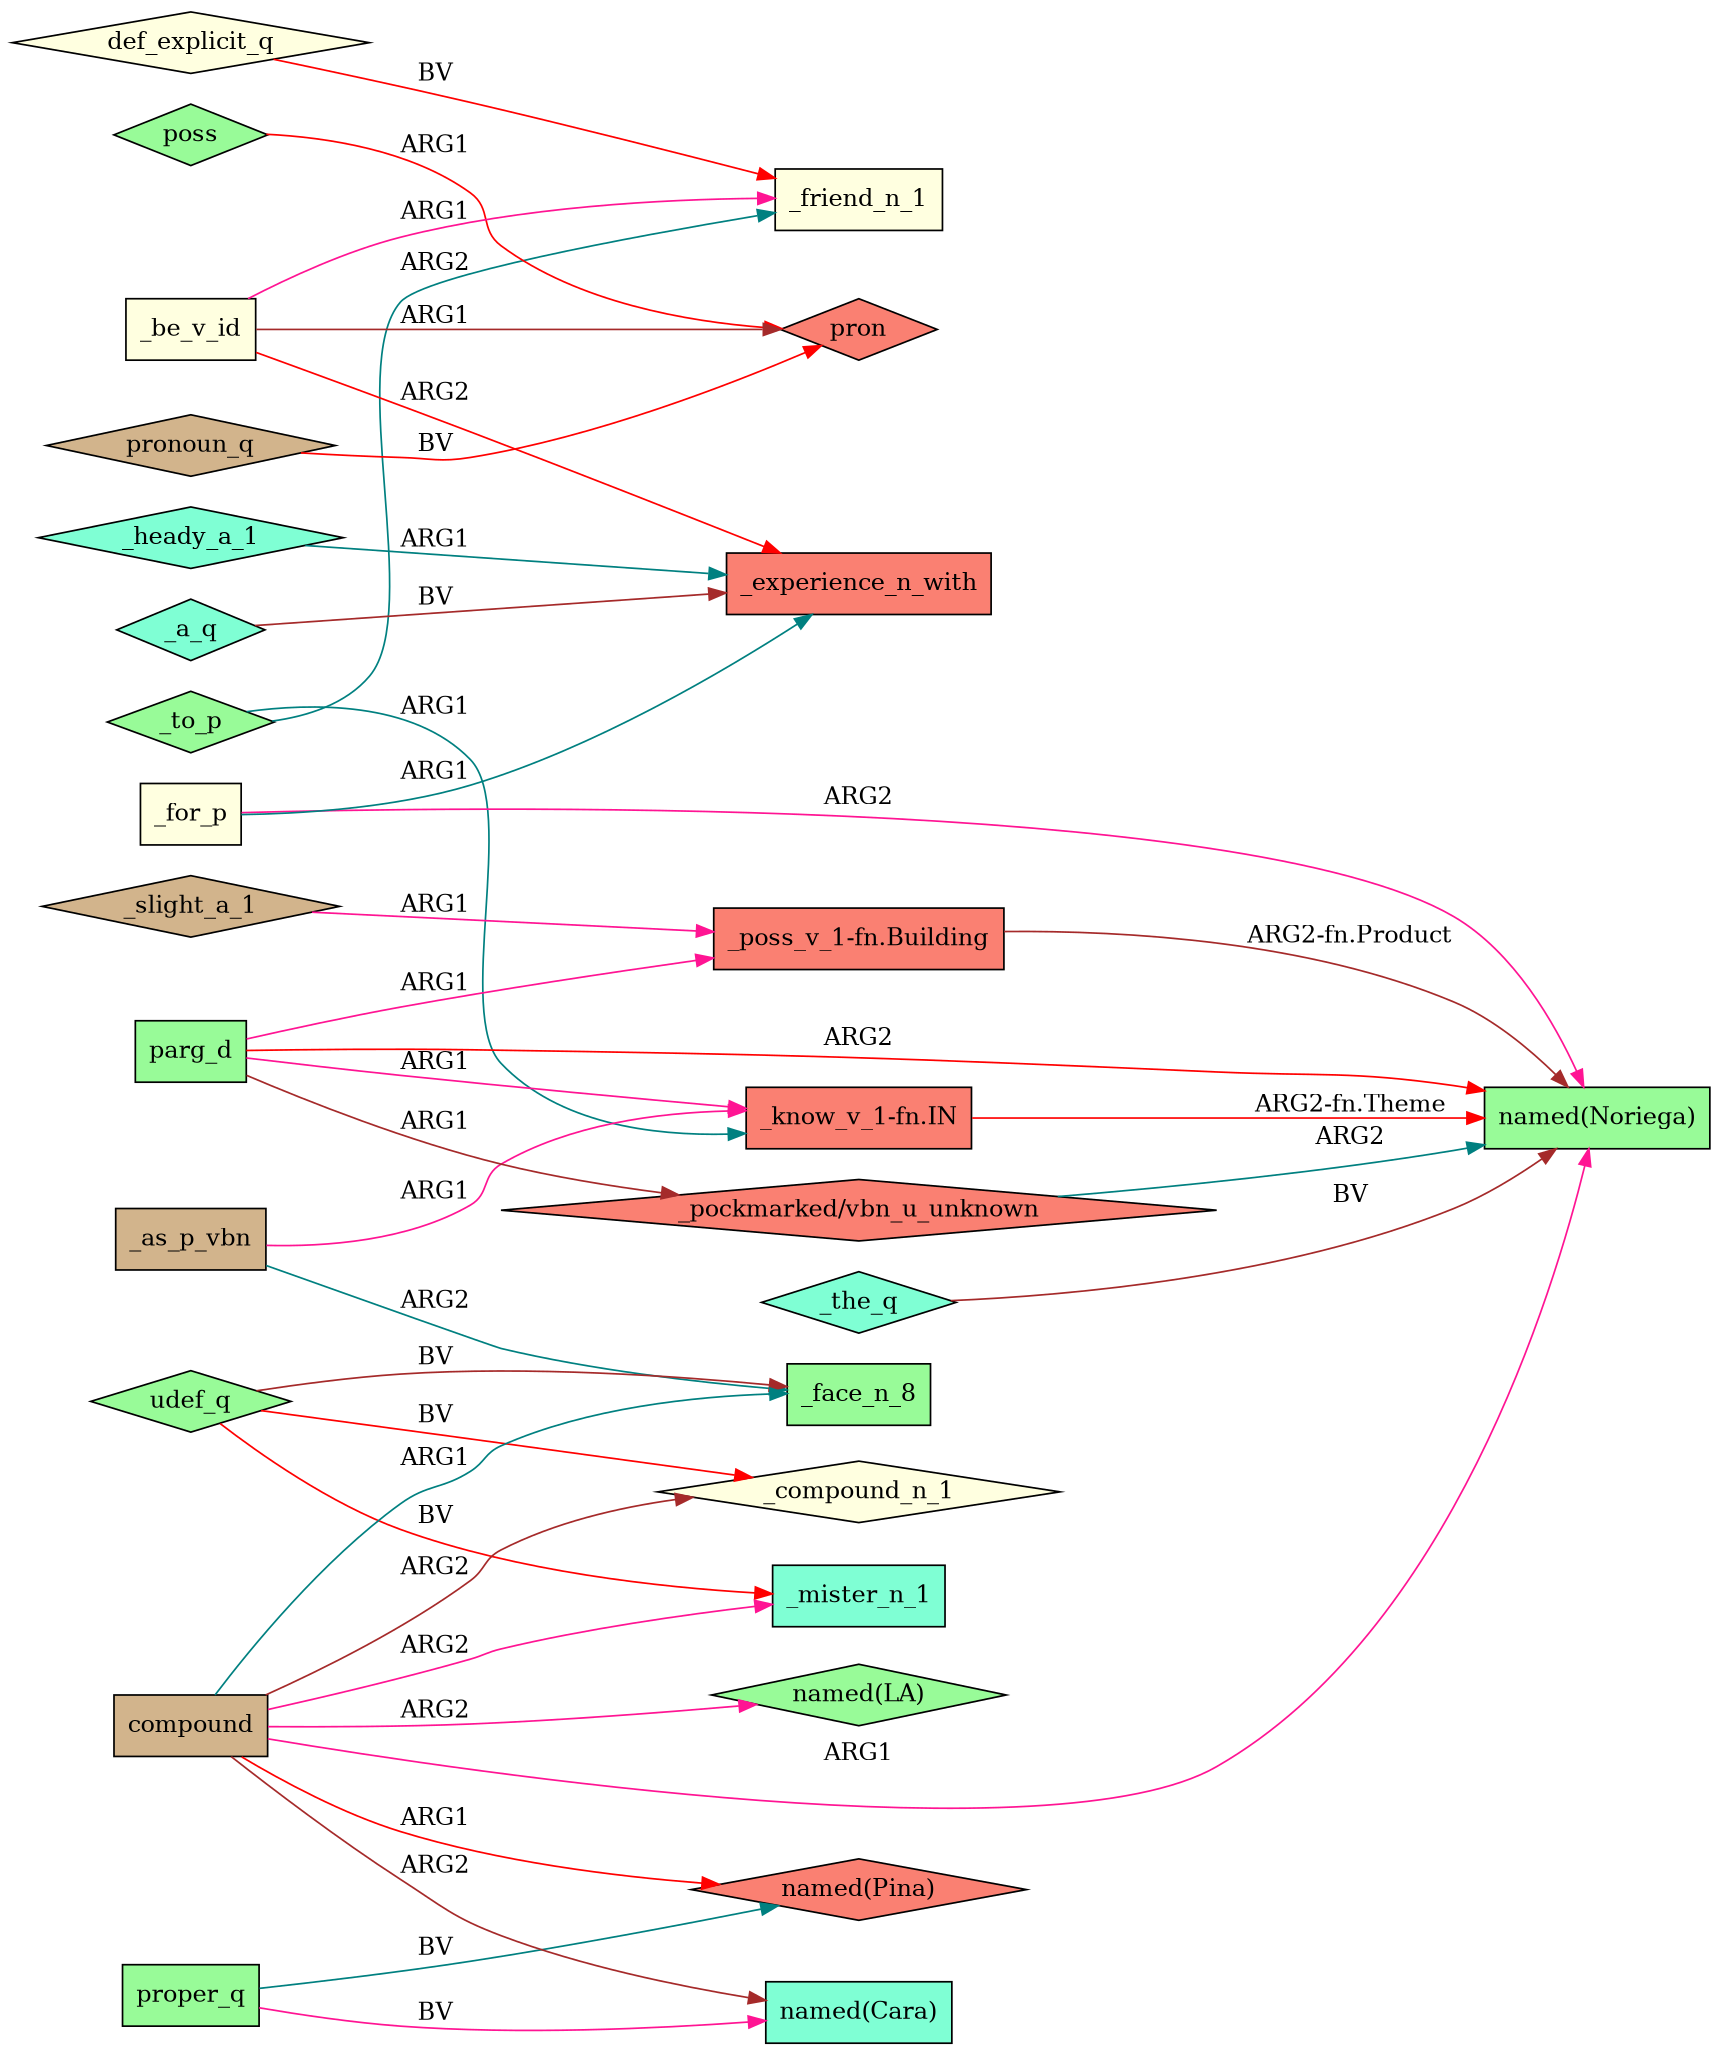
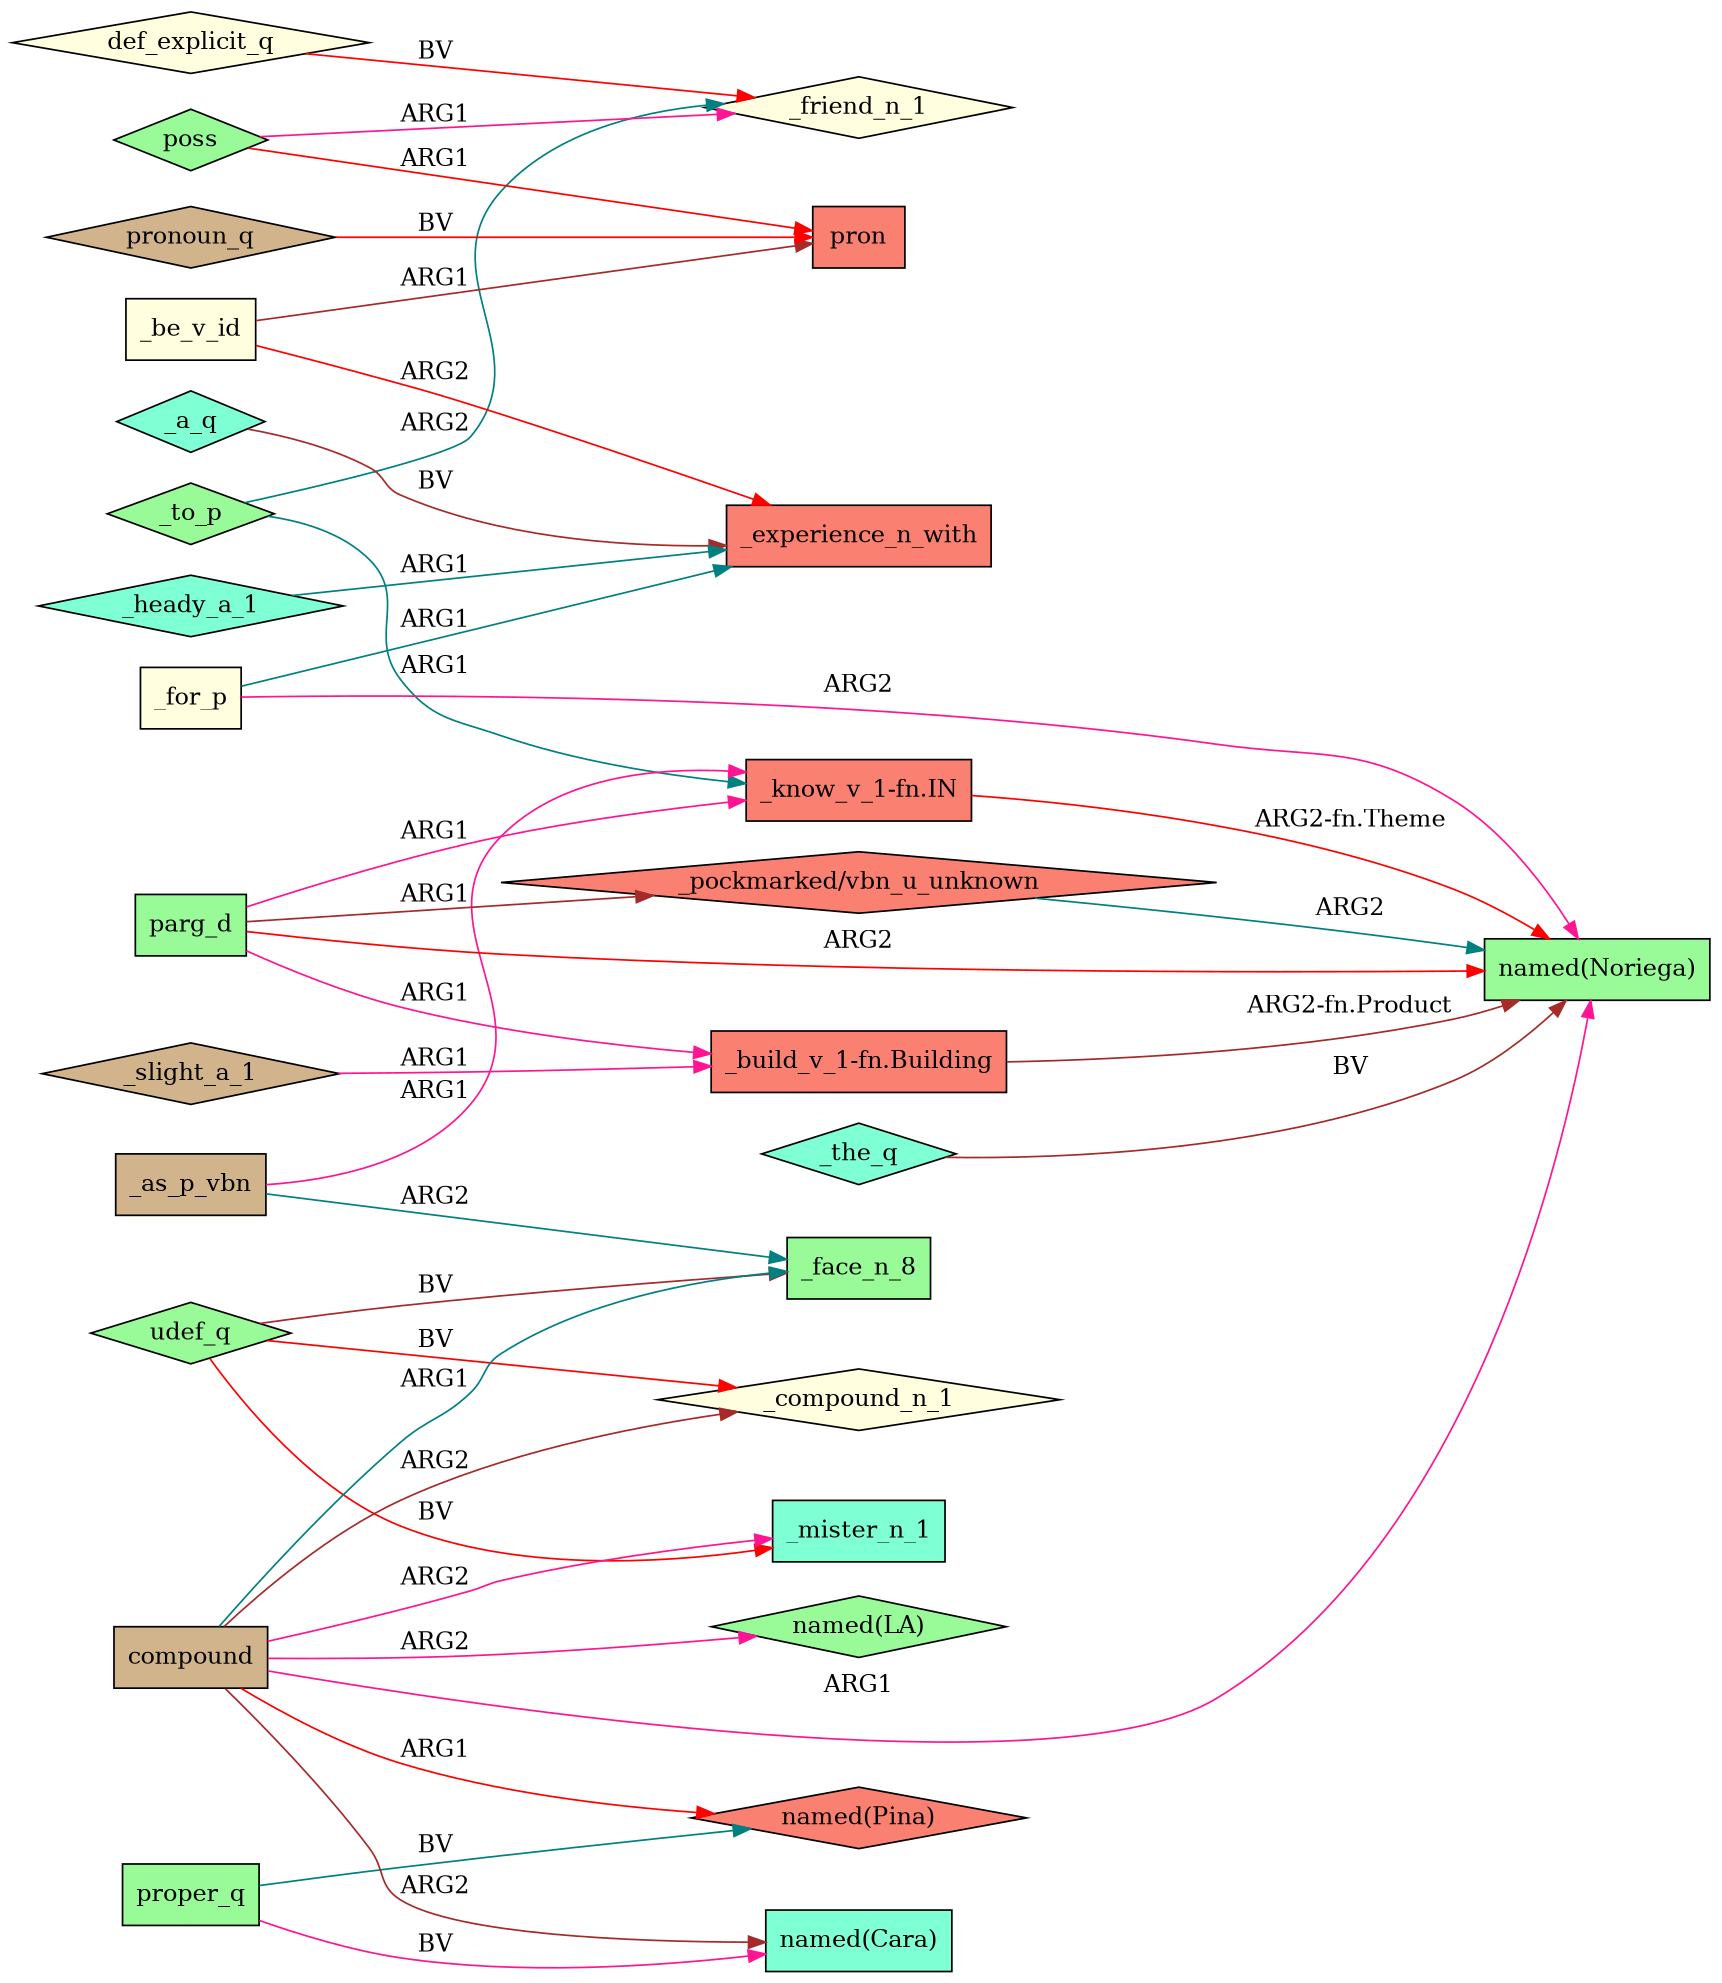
(859, 200) -> (859, 108)
(496, 218) -> (489, 126)
(859, 329) -> (859, 237)
(859, 939) -> (859, 1062)
